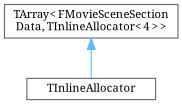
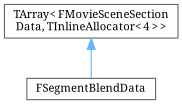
(91, 89) -> (91, 89)
